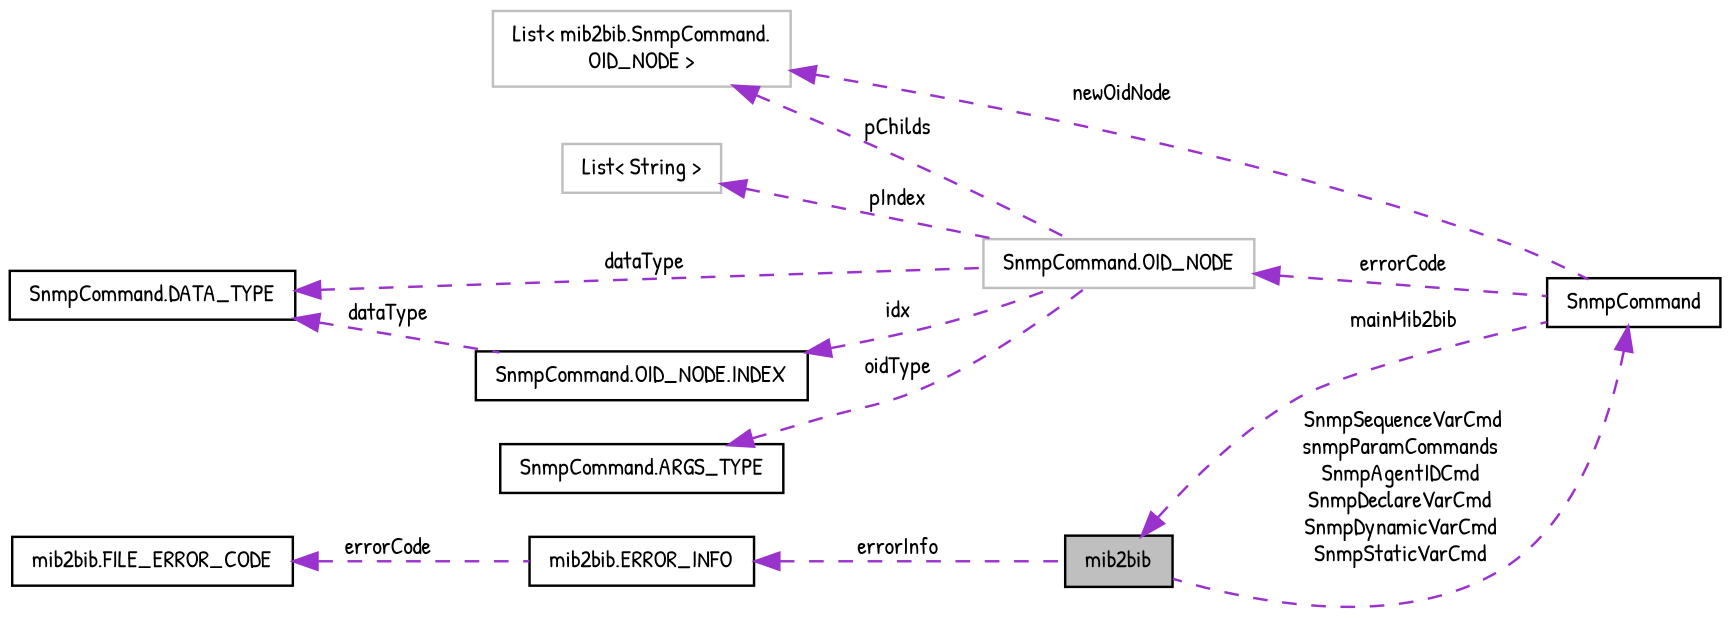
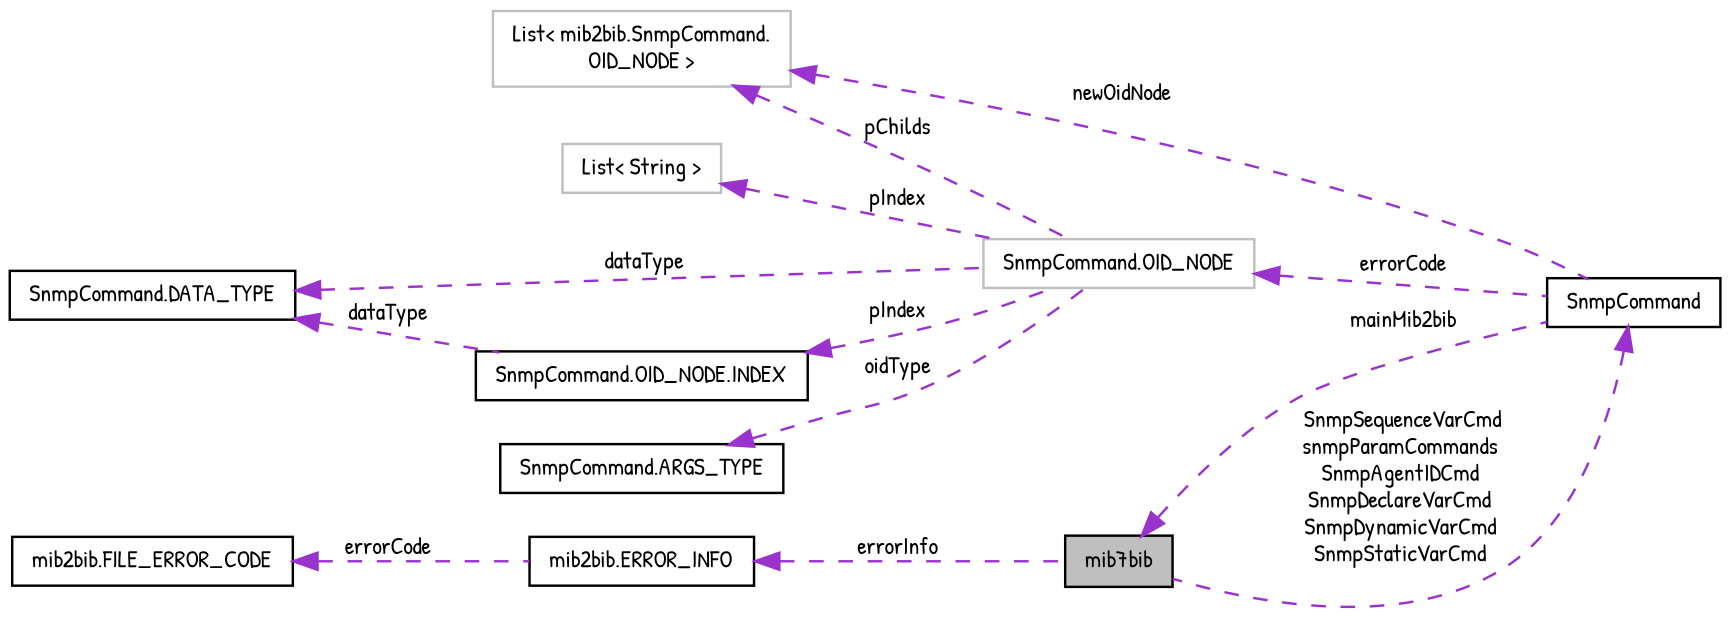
(896, 311) -> (896, 311)
(1119, 561) -> (1119, 561)
